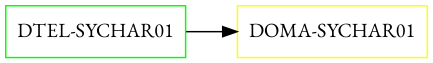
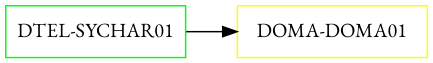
(332, 32) -> (332, 32)
